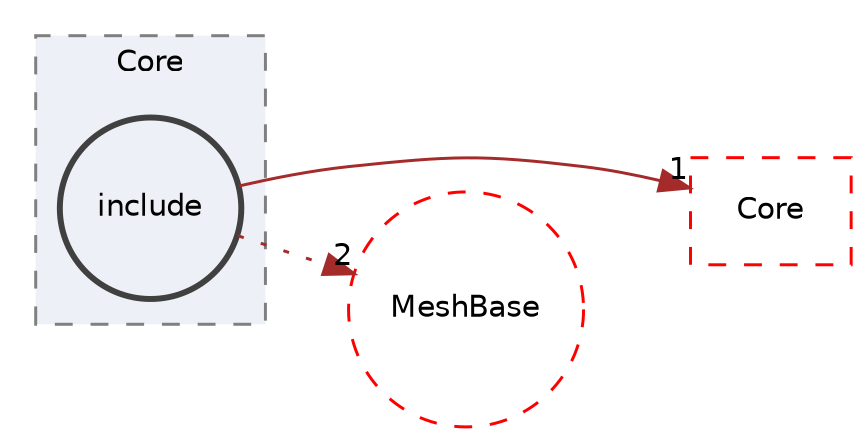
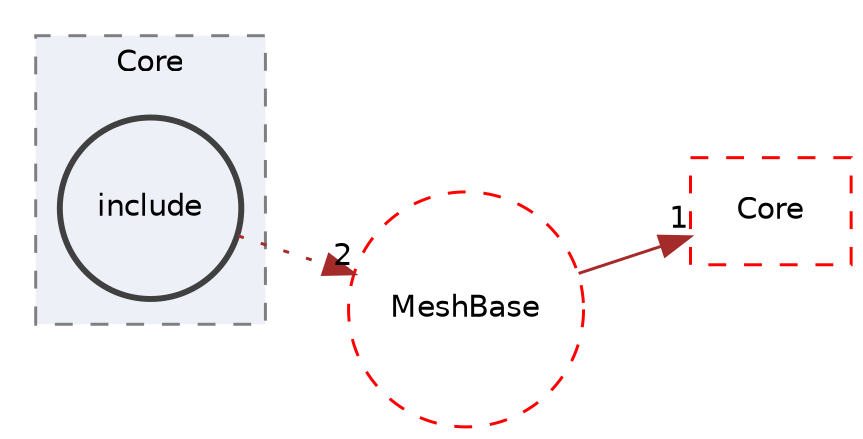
(450, 158) -> (620, 260)
